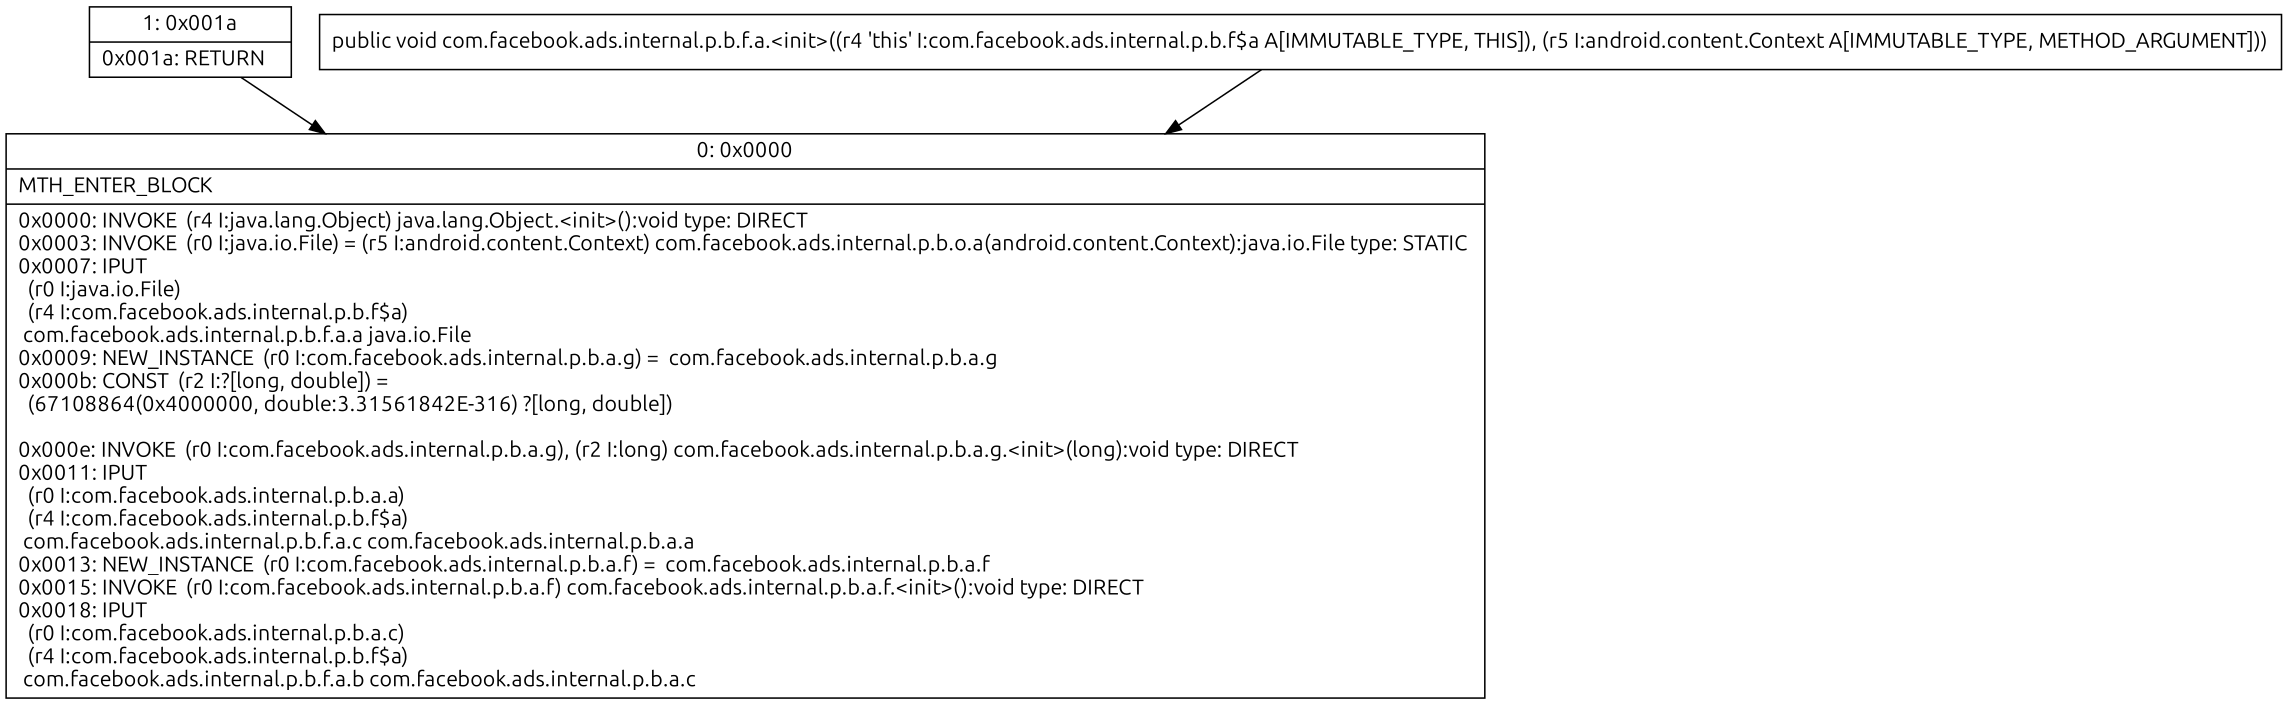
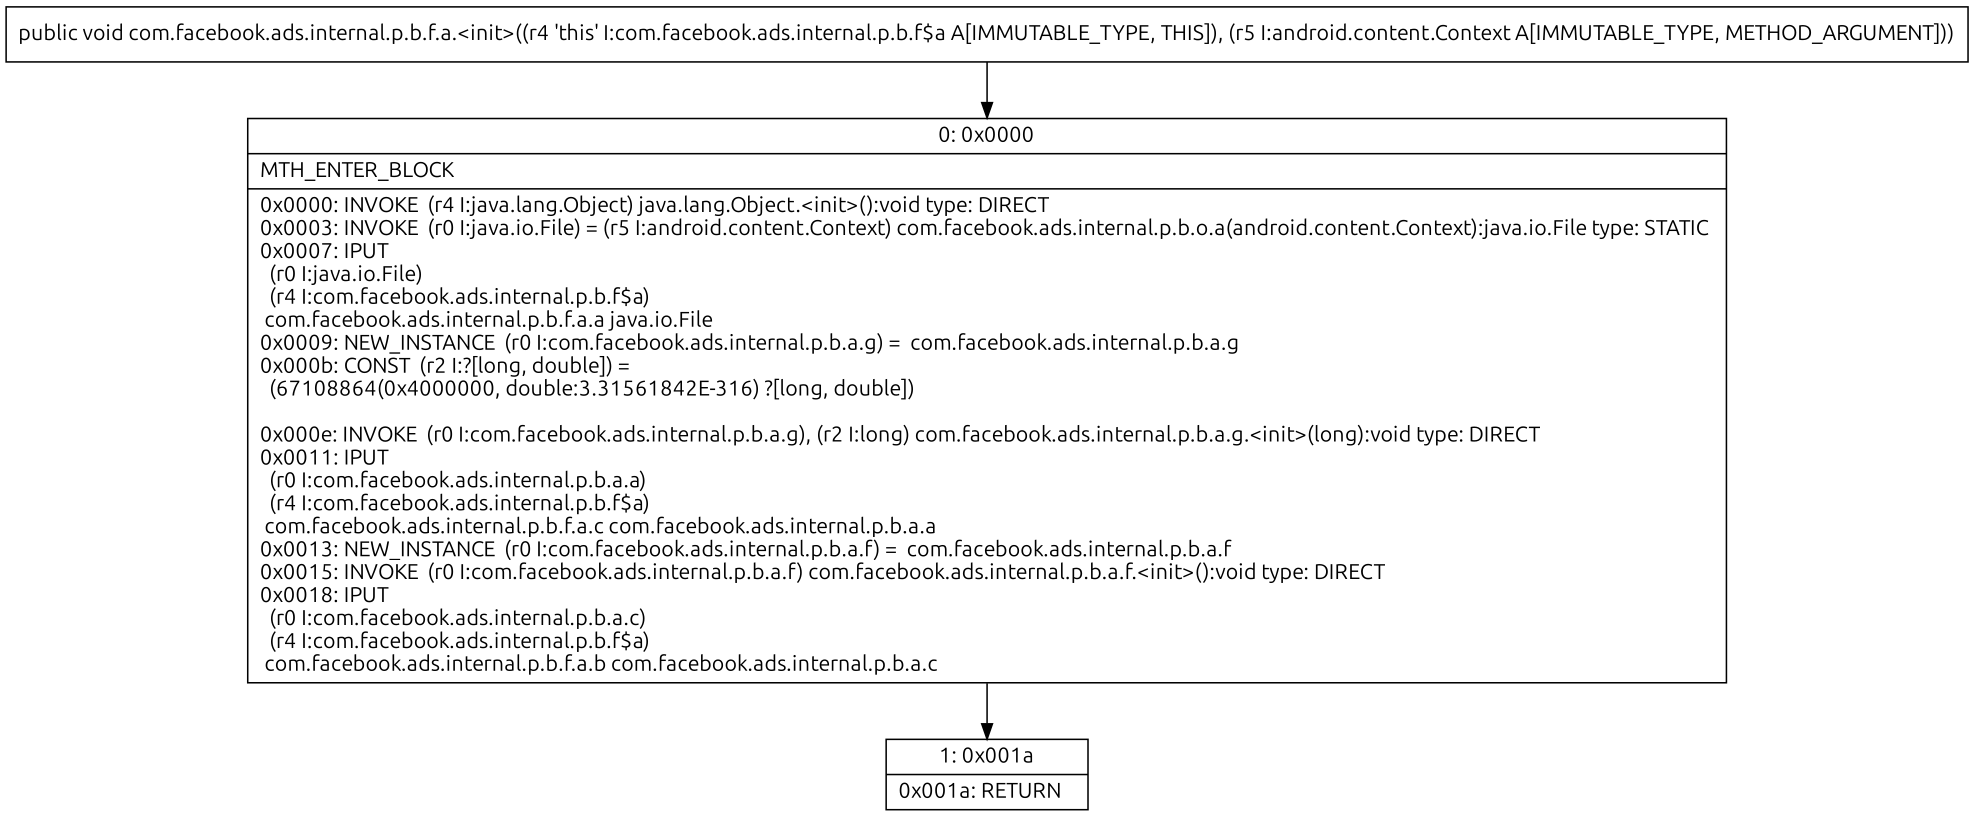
(277, 101) -> (987, 703)
